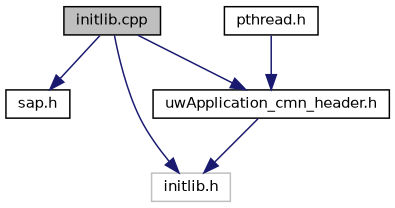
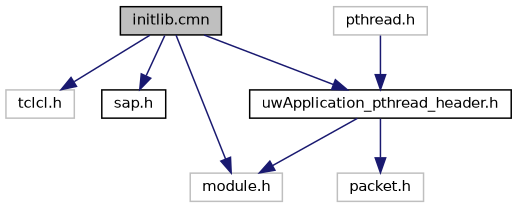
(112, 21) -> (171, 21)
(271, 21) -> (380, 21)
none -> (40, 104)
(271, 104) -> (380, 104)
(191, 187) -> (236, 187)
none -> (380, 187)
